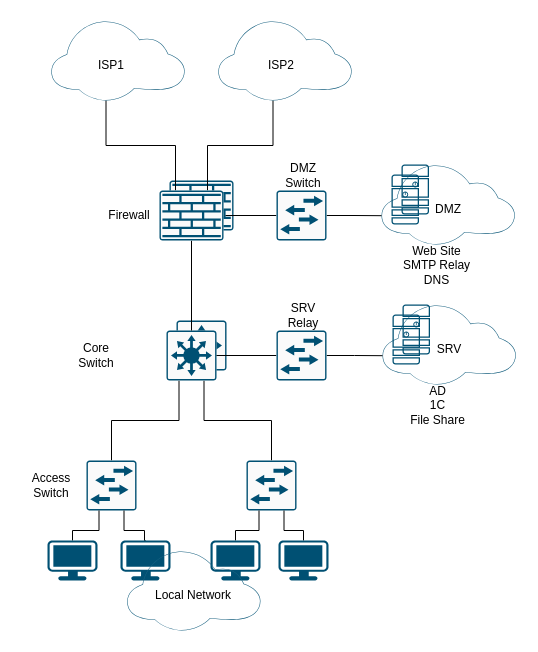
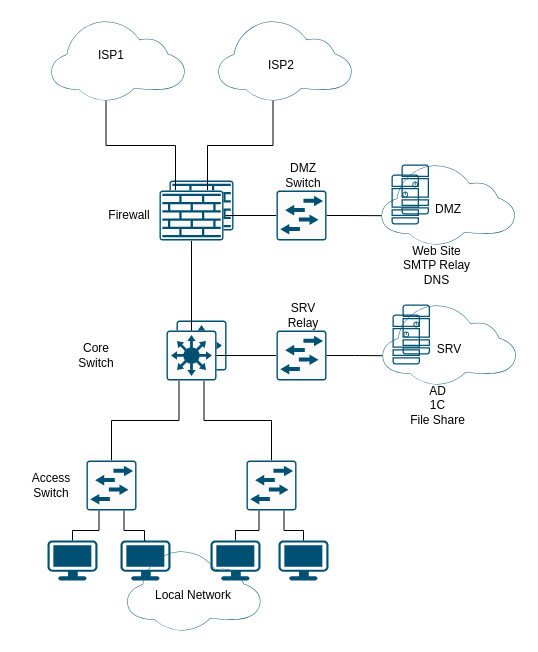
(111, 66) -> (111, 56)
